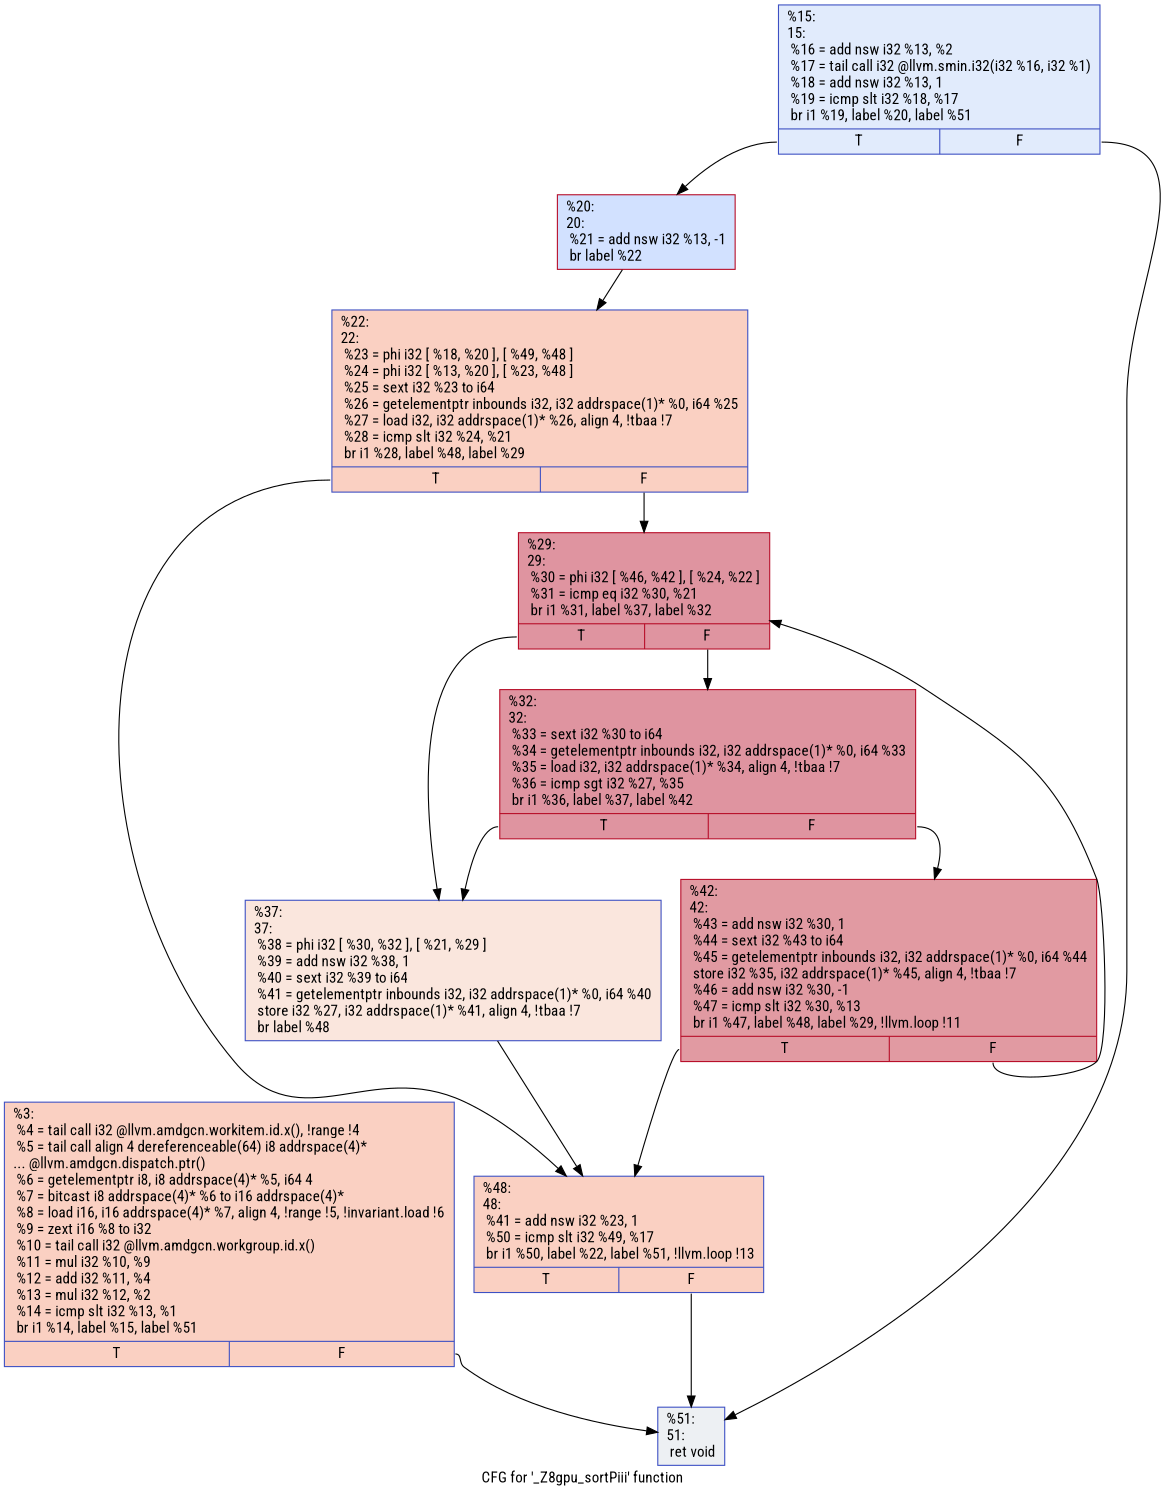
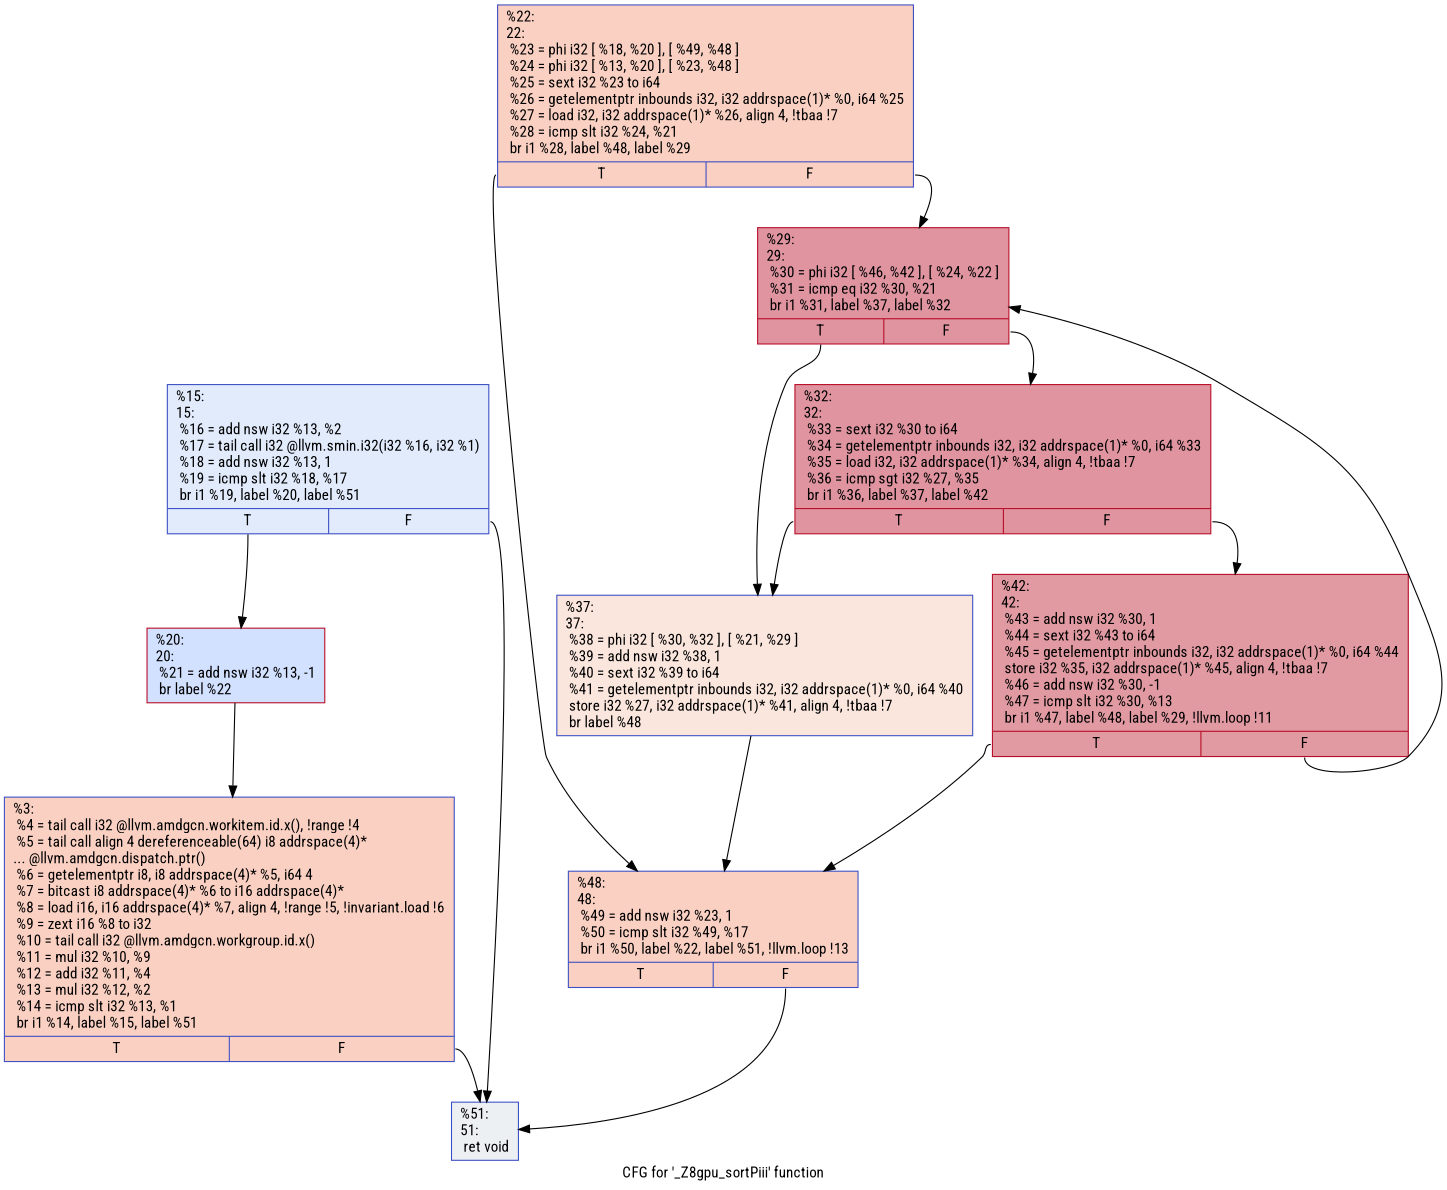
(613, 285) -> (234, 744)
(561, 1221) -> (655, 916)
